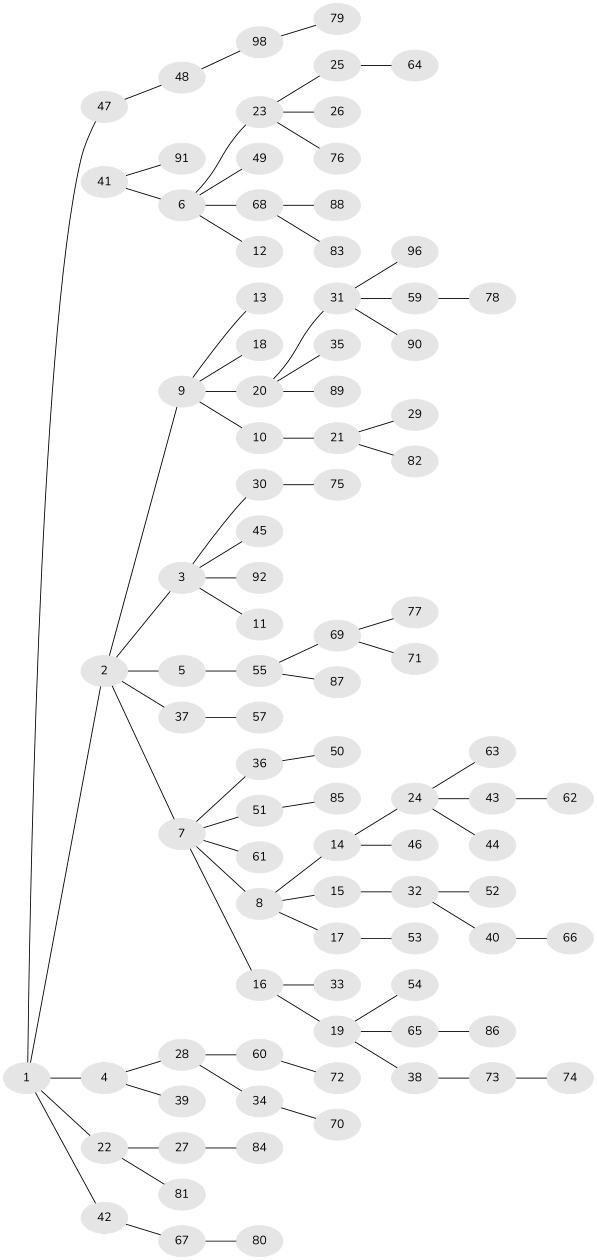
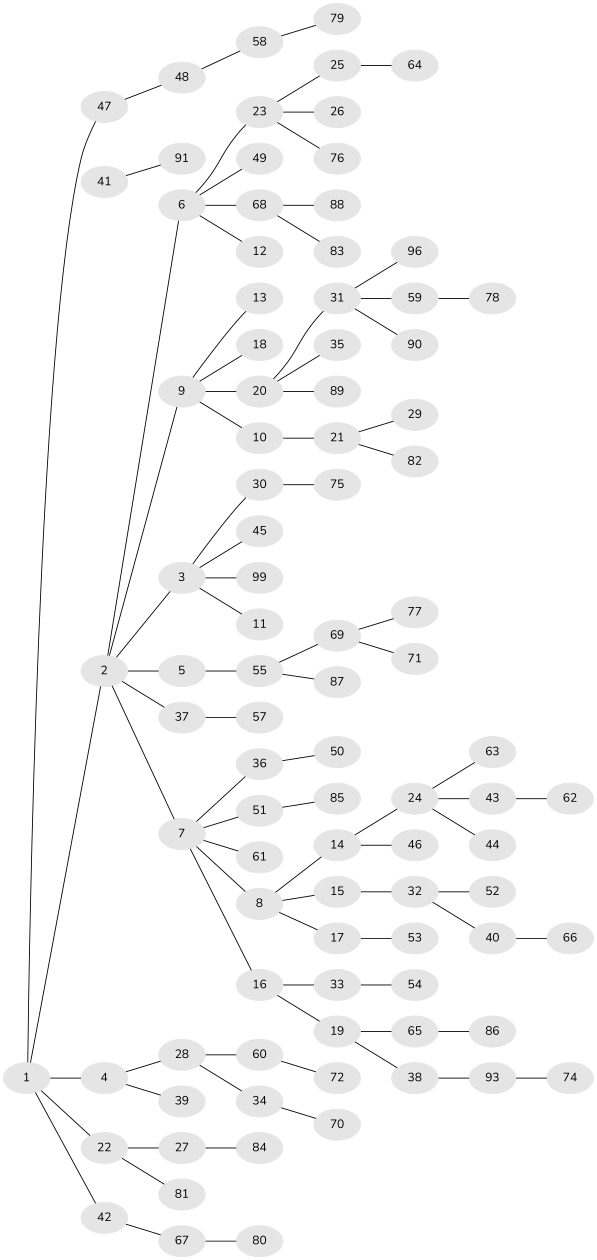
(260, 42) -> (260, 42)
(143, 194) -> (143, 438)
(260, 578) -> (260, 578)
(376, 1008) -> (376, 985)
(492, 1078) -> (492, 1078)
